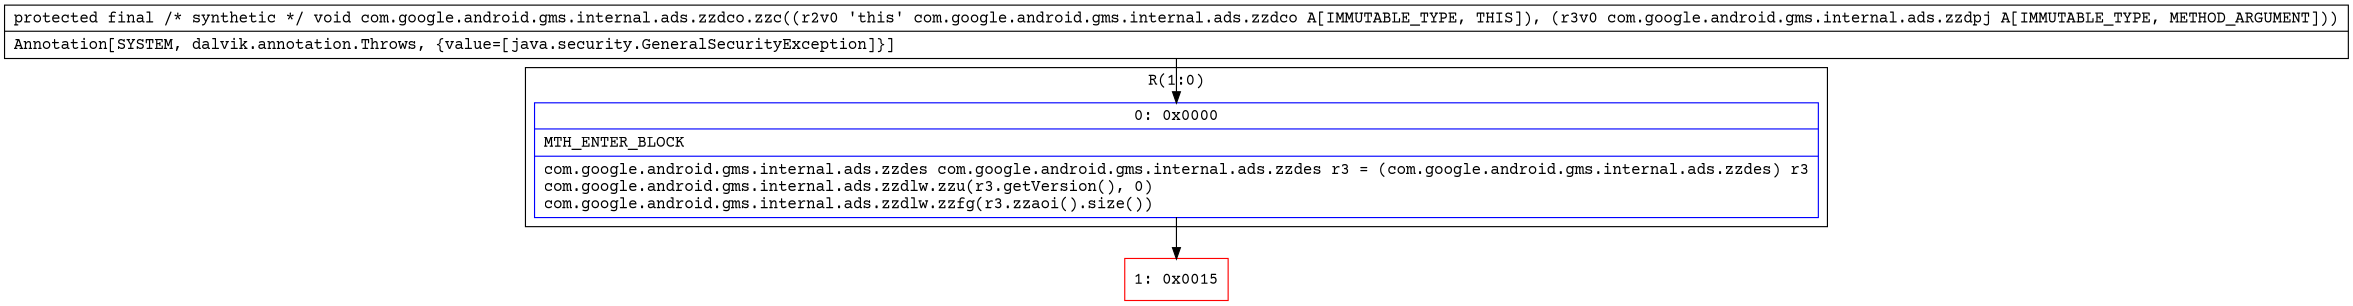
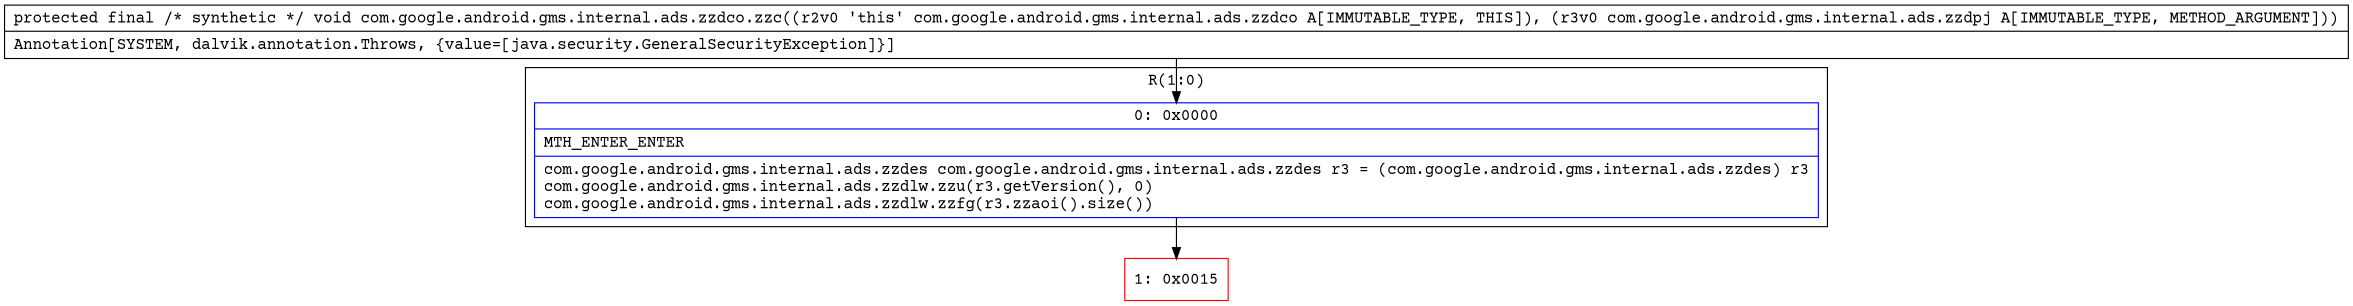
(614, 142) -> (614, 142)
